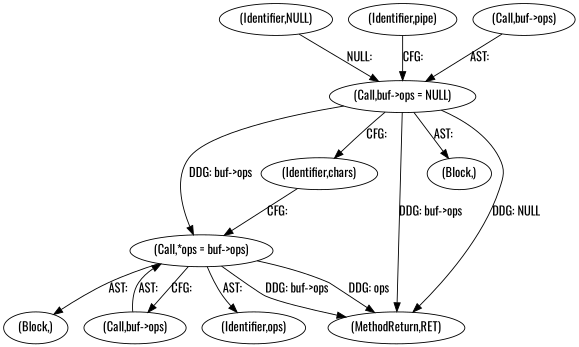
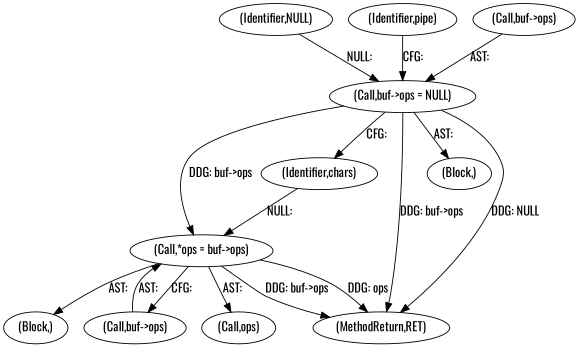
(279, 212) -> (281, 212)
(254, 328) -> (239, 328)
